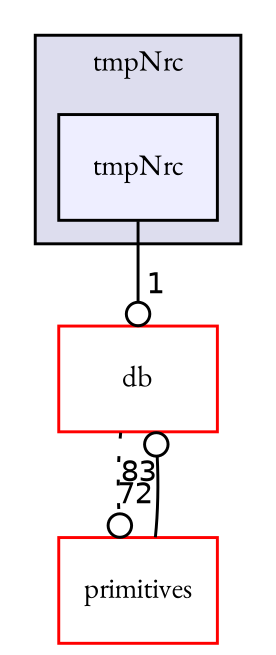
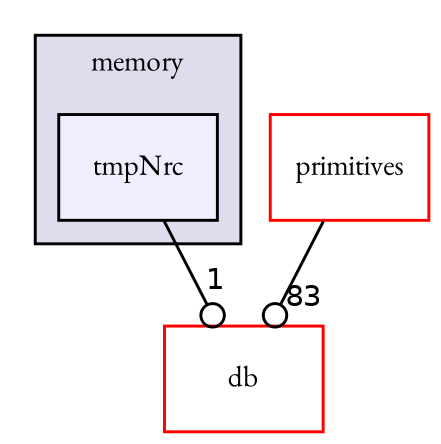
(138, 63) -> (138, 63)
(118, 473) -> none
